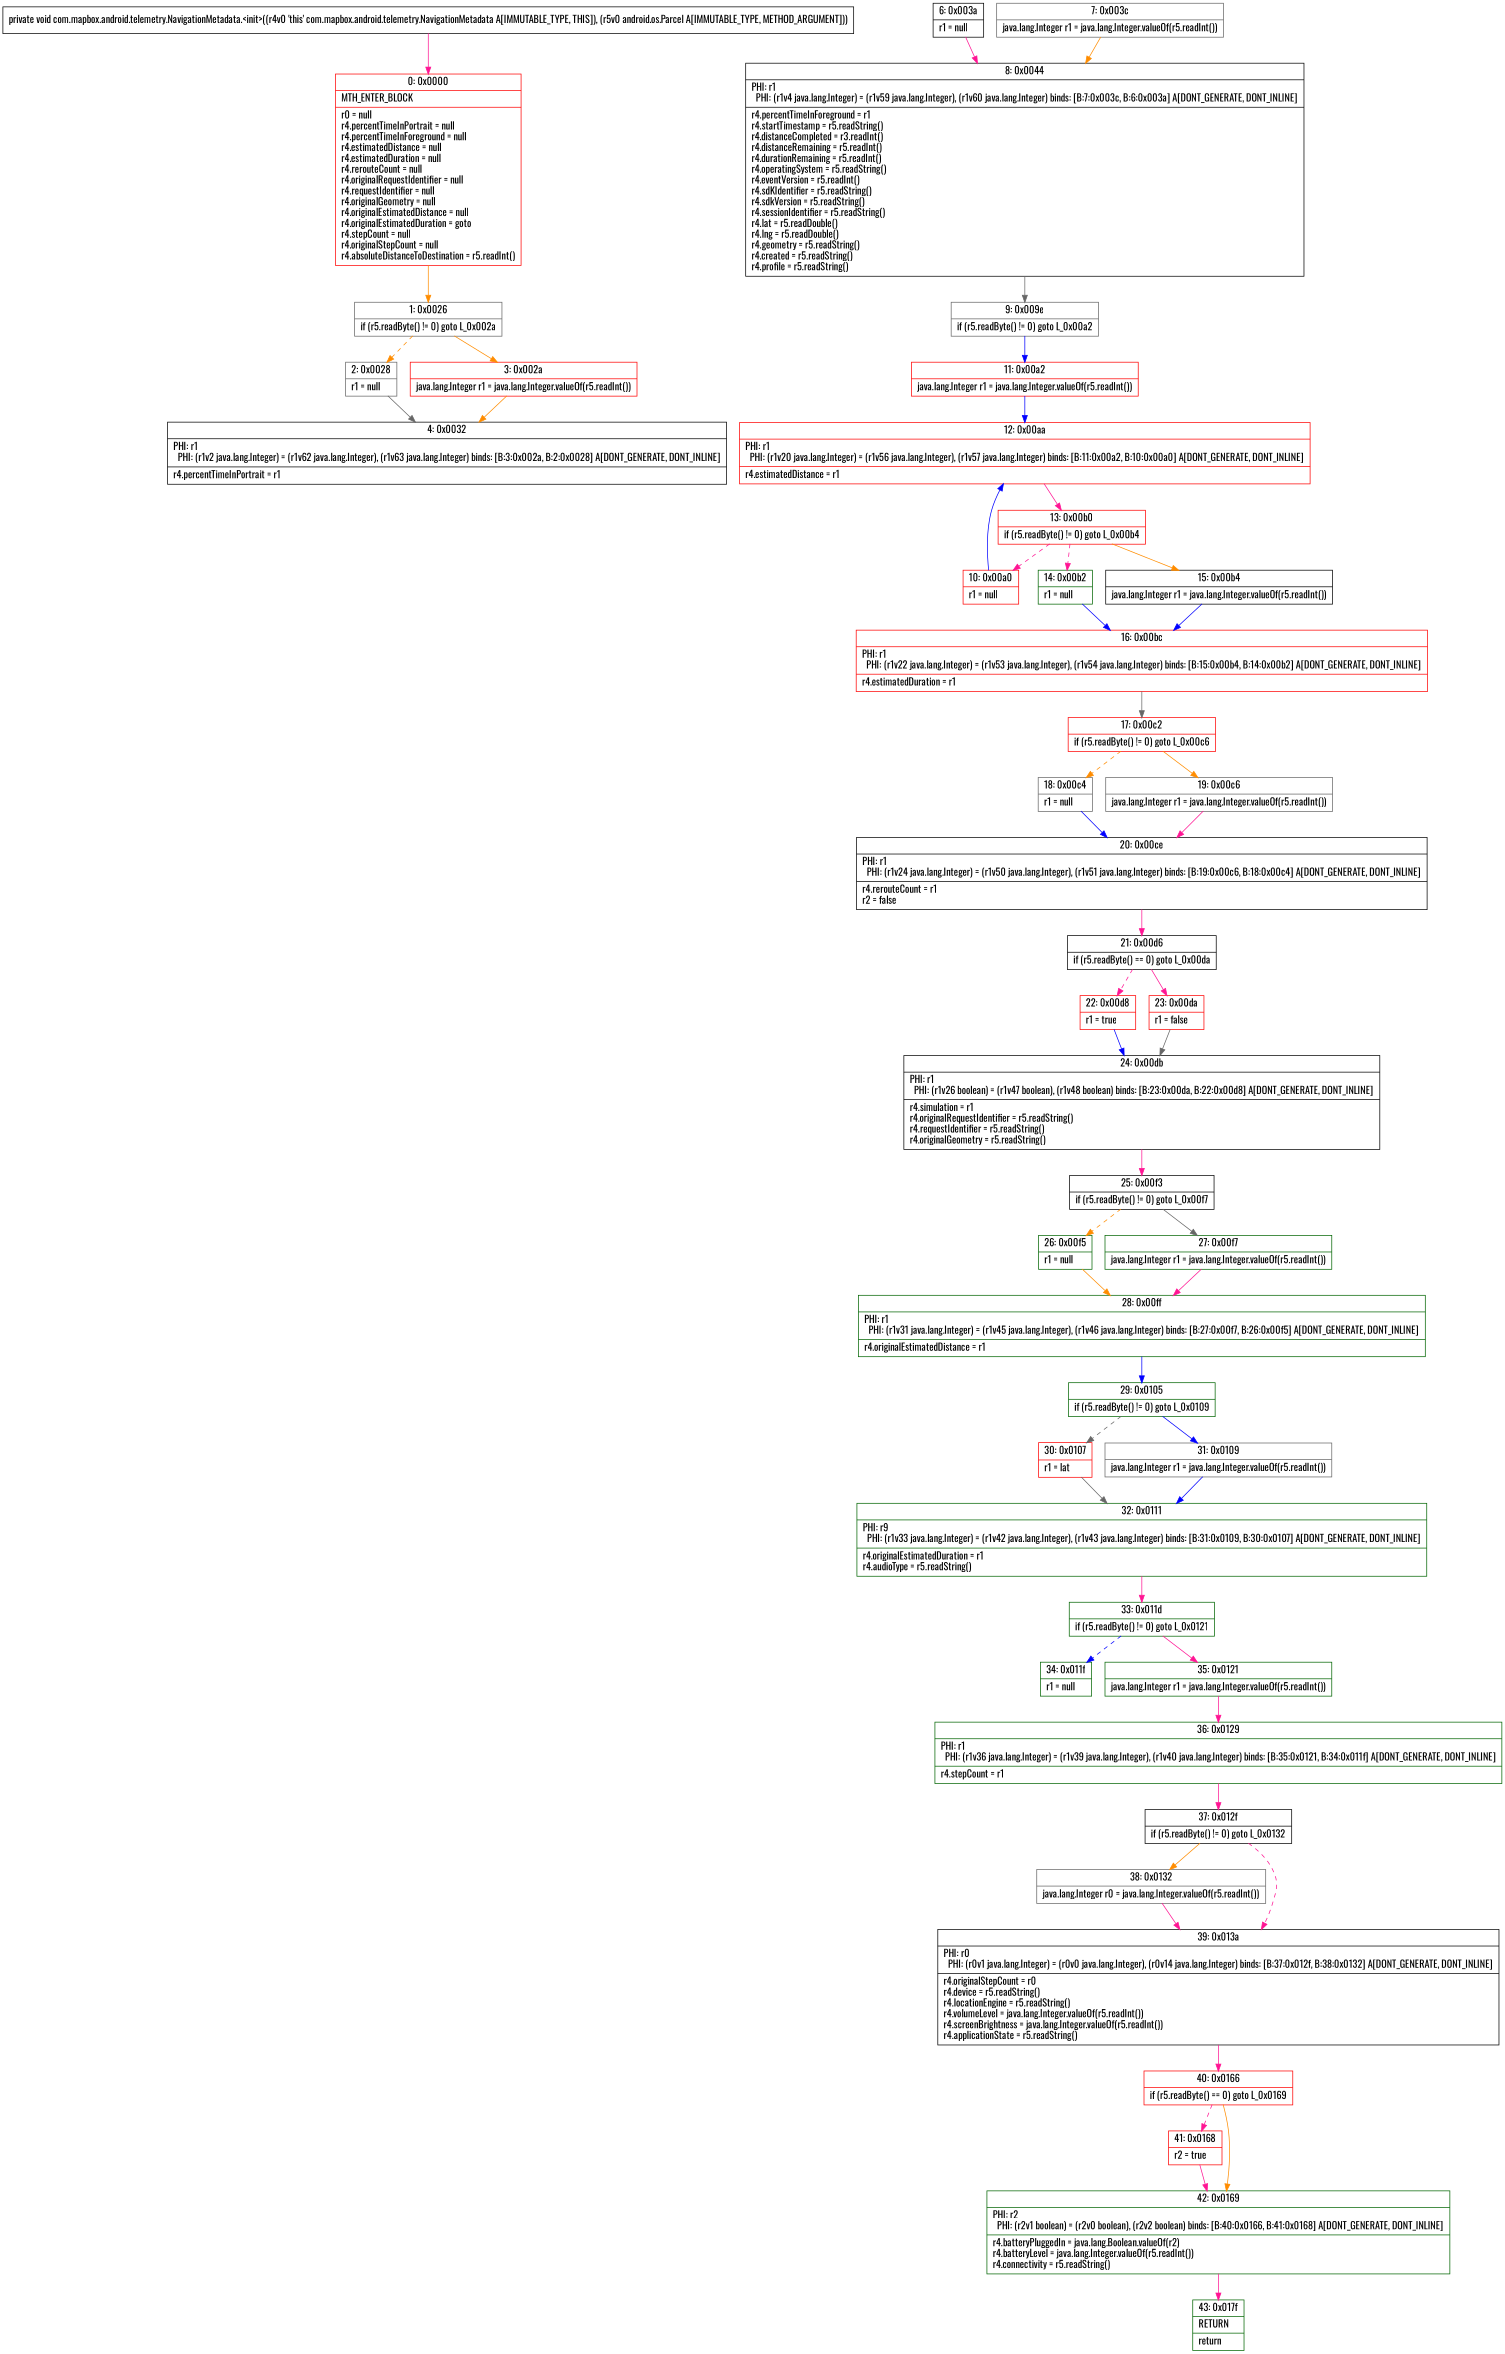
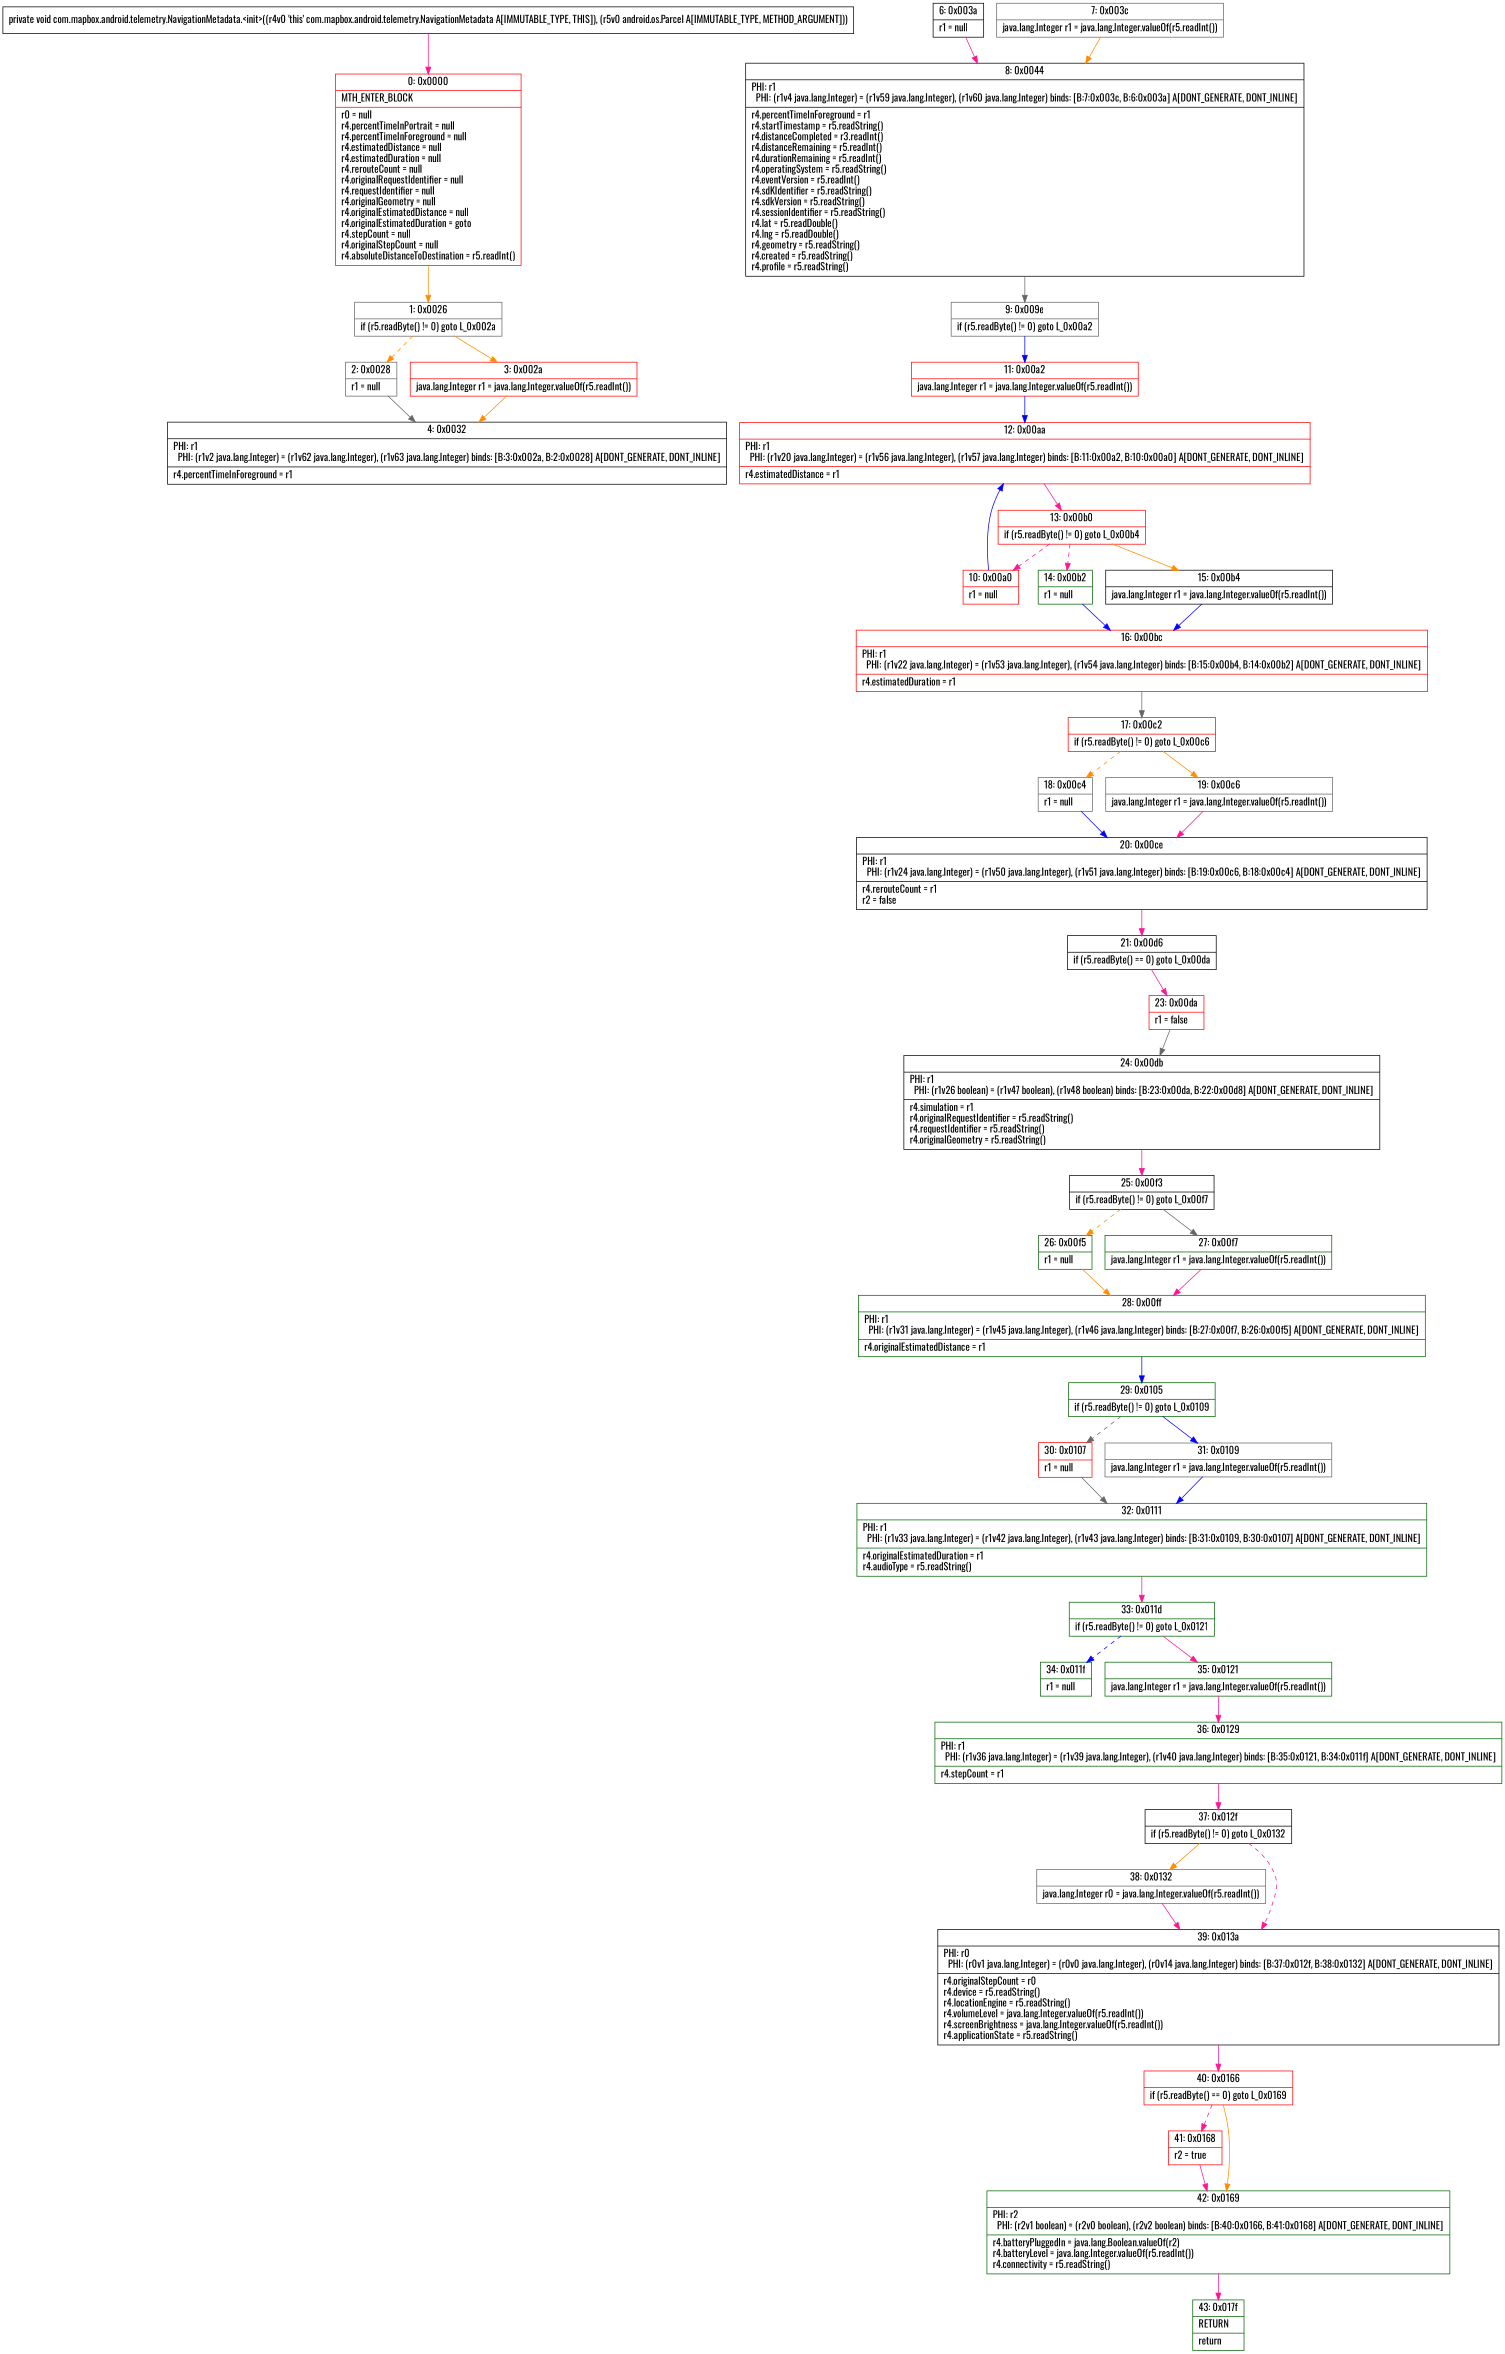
(227, 475) -> (233, 475)
(1108, 1013) -> none
(1057, 1468) -> (1059, 1468)
(877, 1528) -> (876, 1528)
